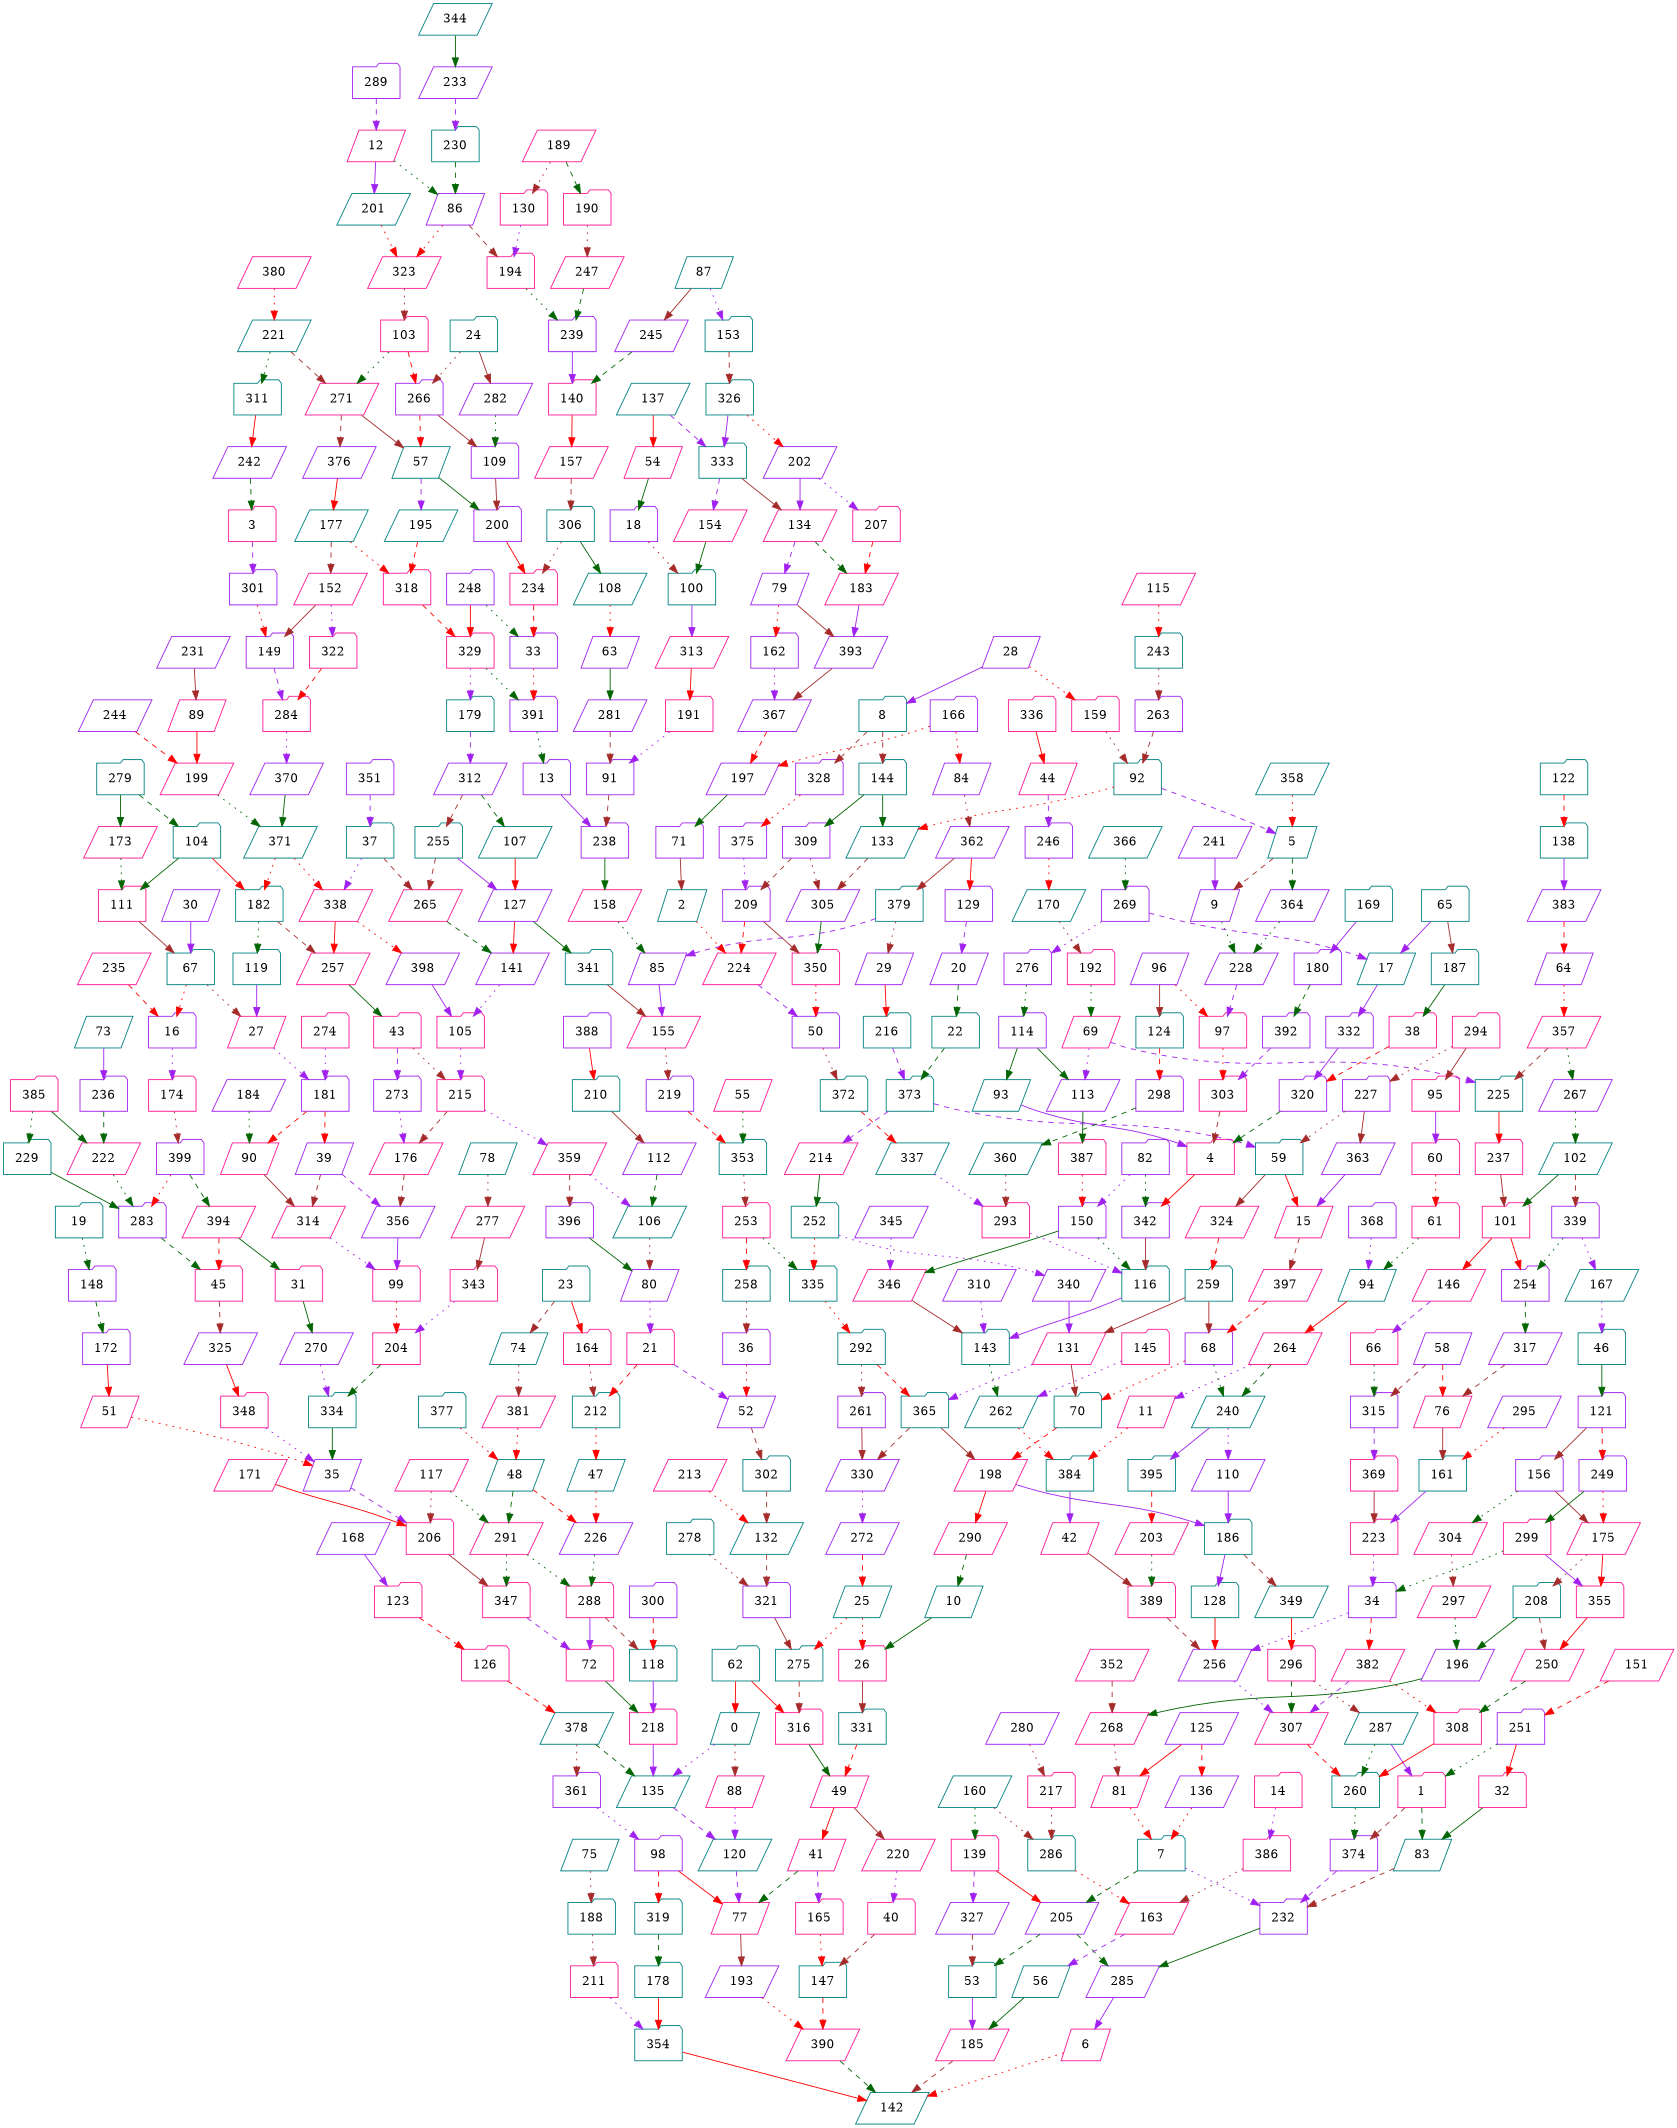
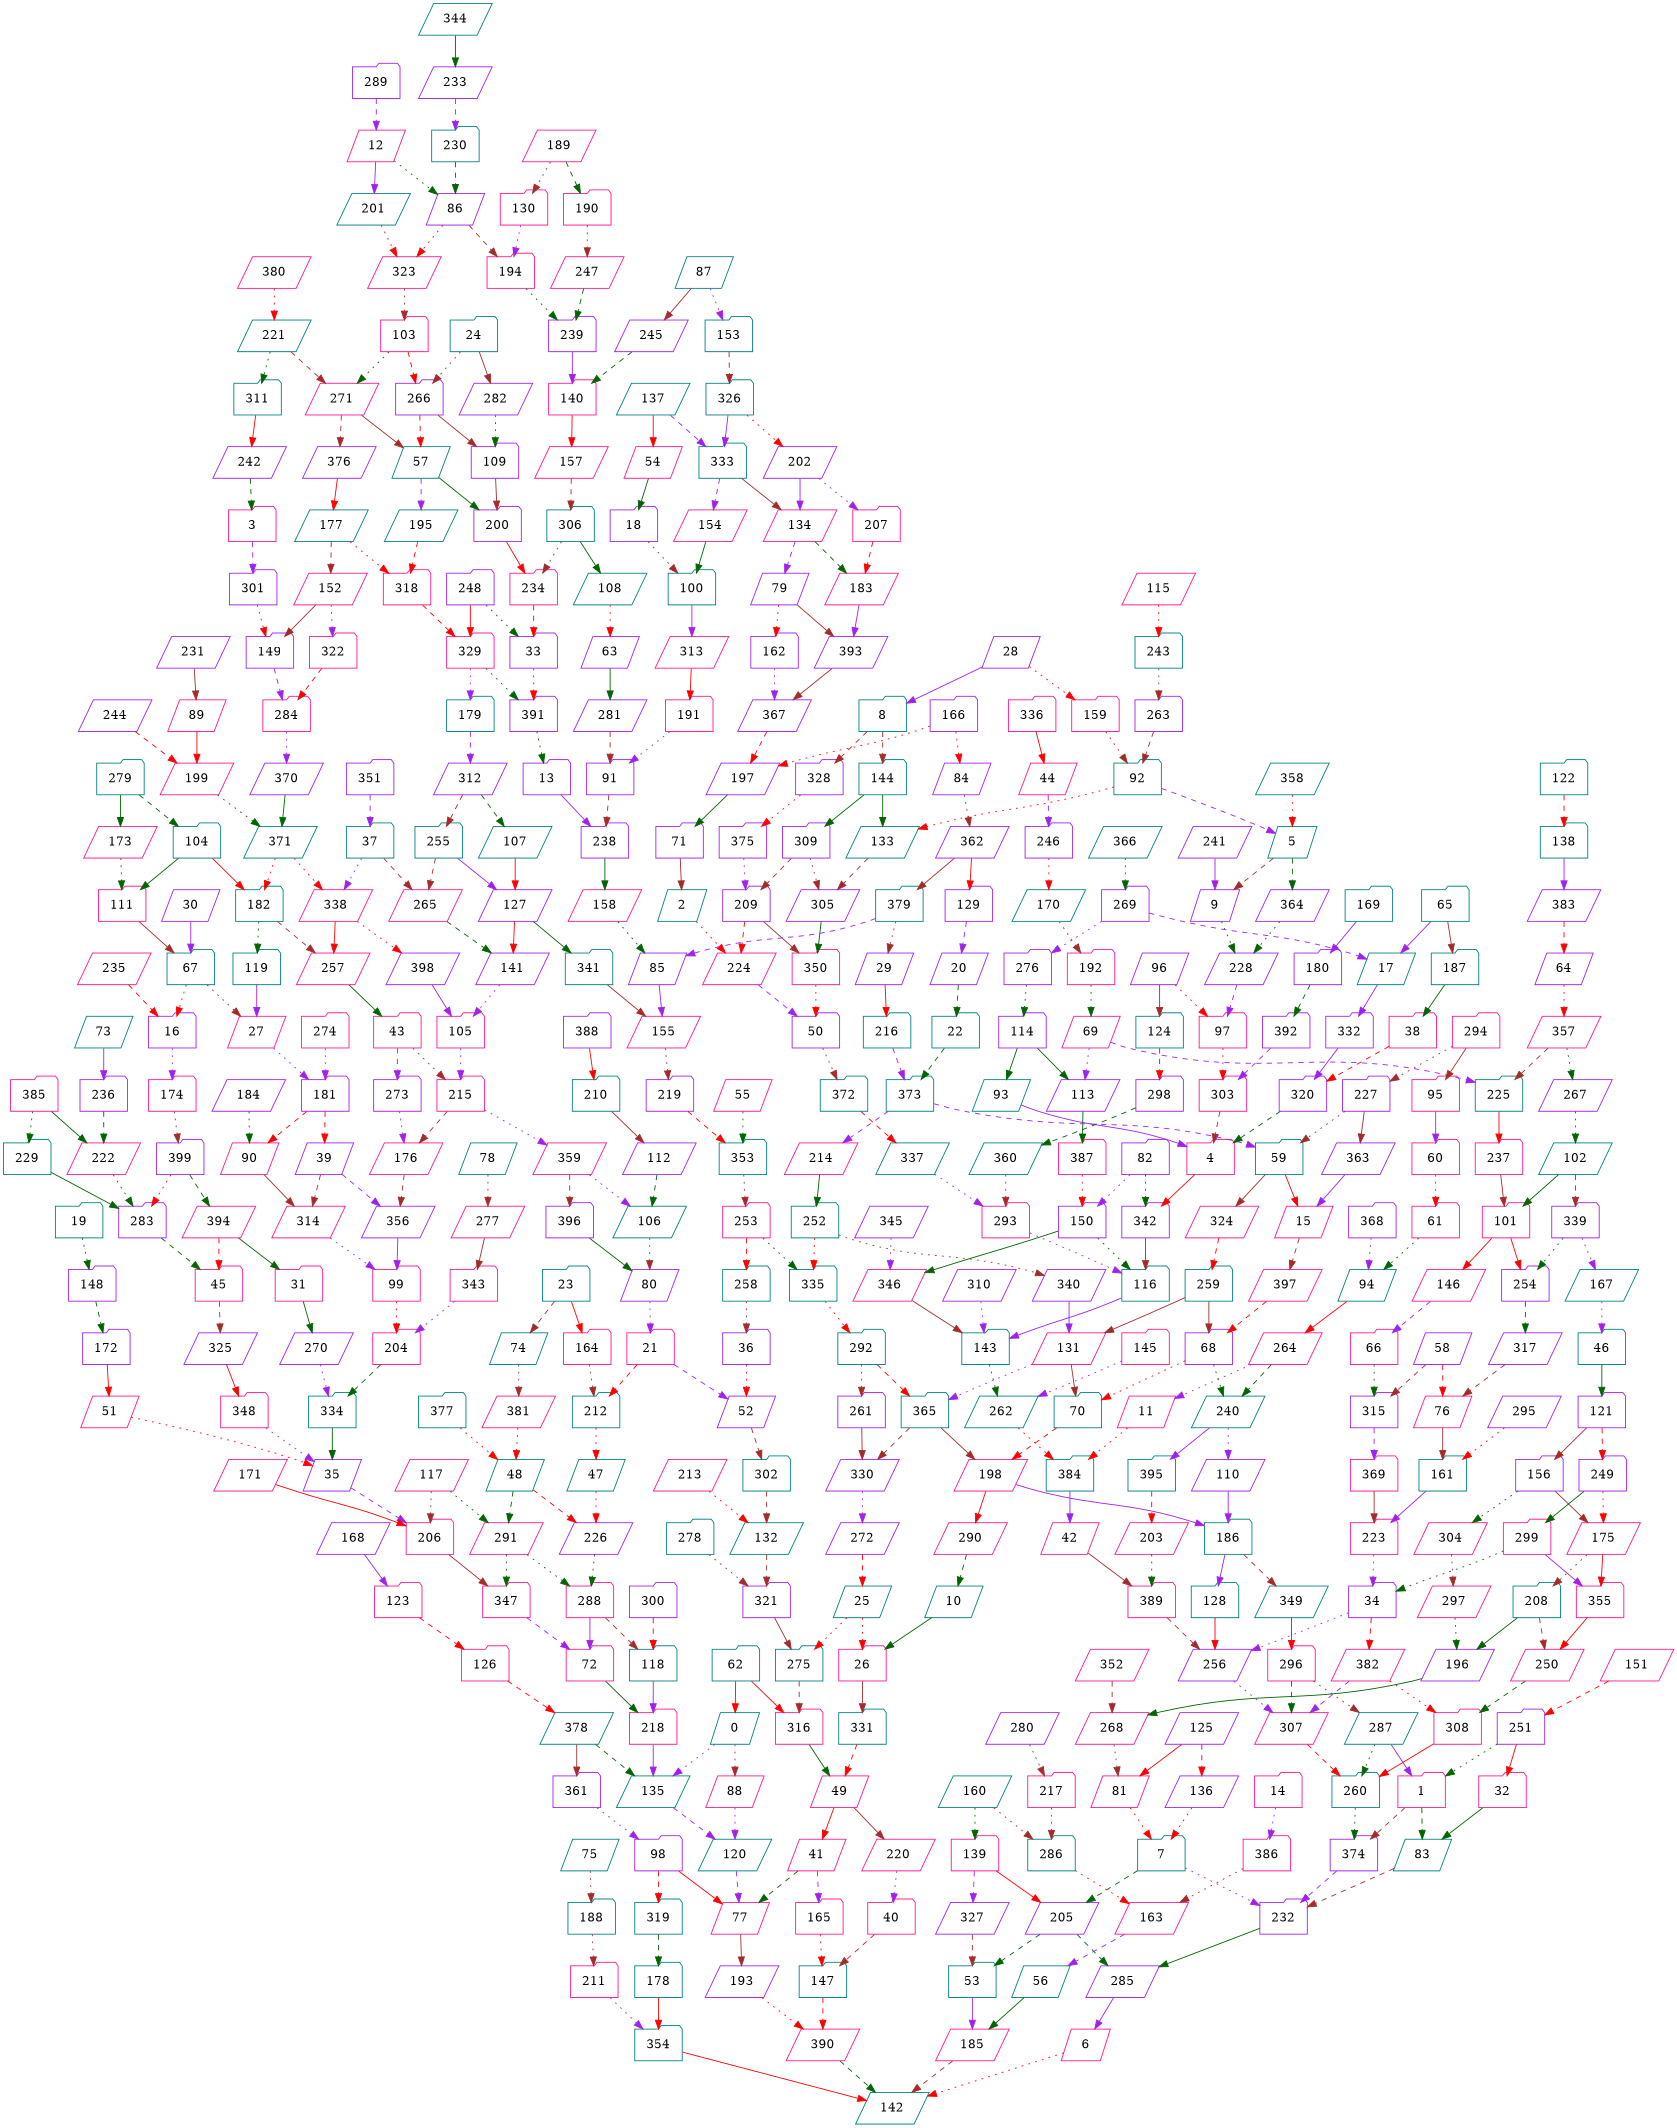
(937, 1256) -> (937, 1256)
(577, 1756) -> (577, 1756)
